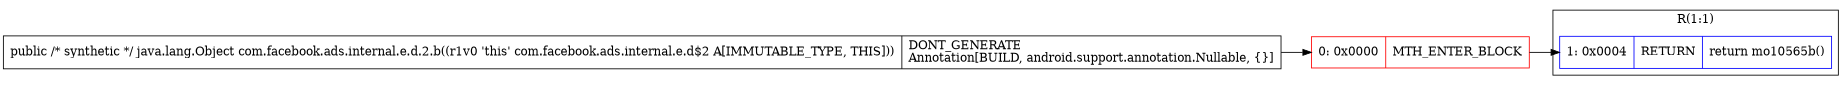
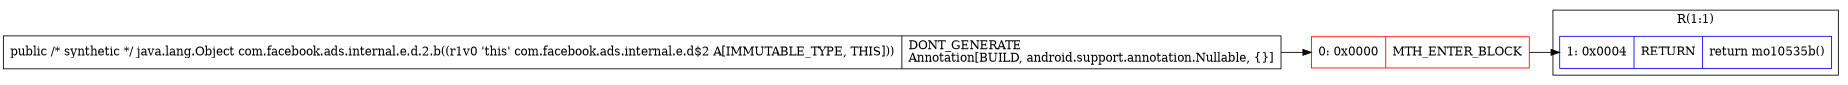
(1767, 52) -> (1767, 52)
